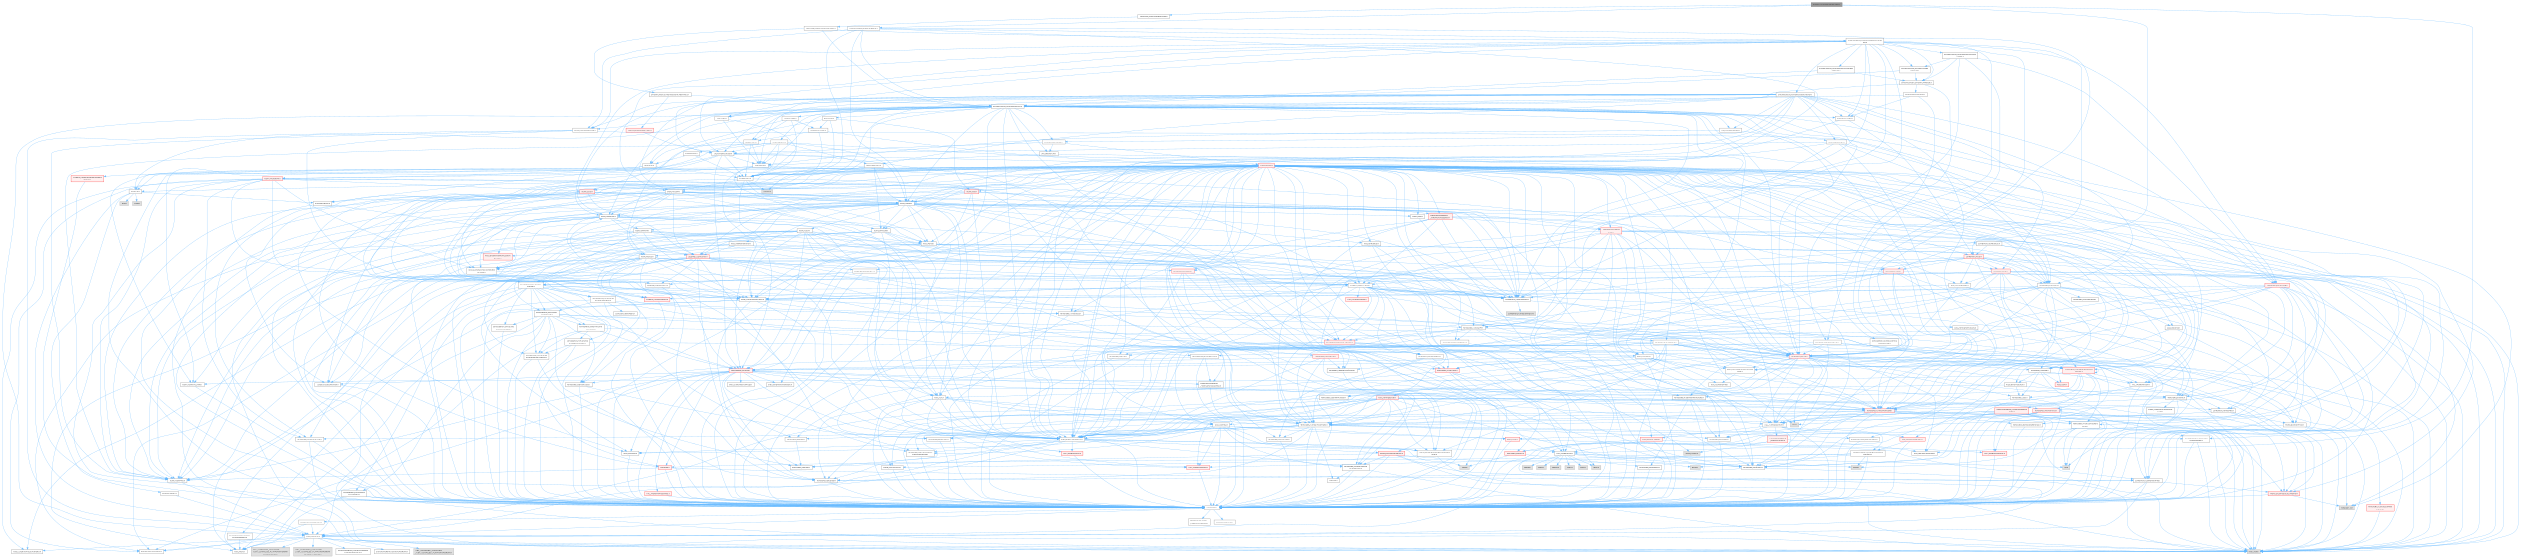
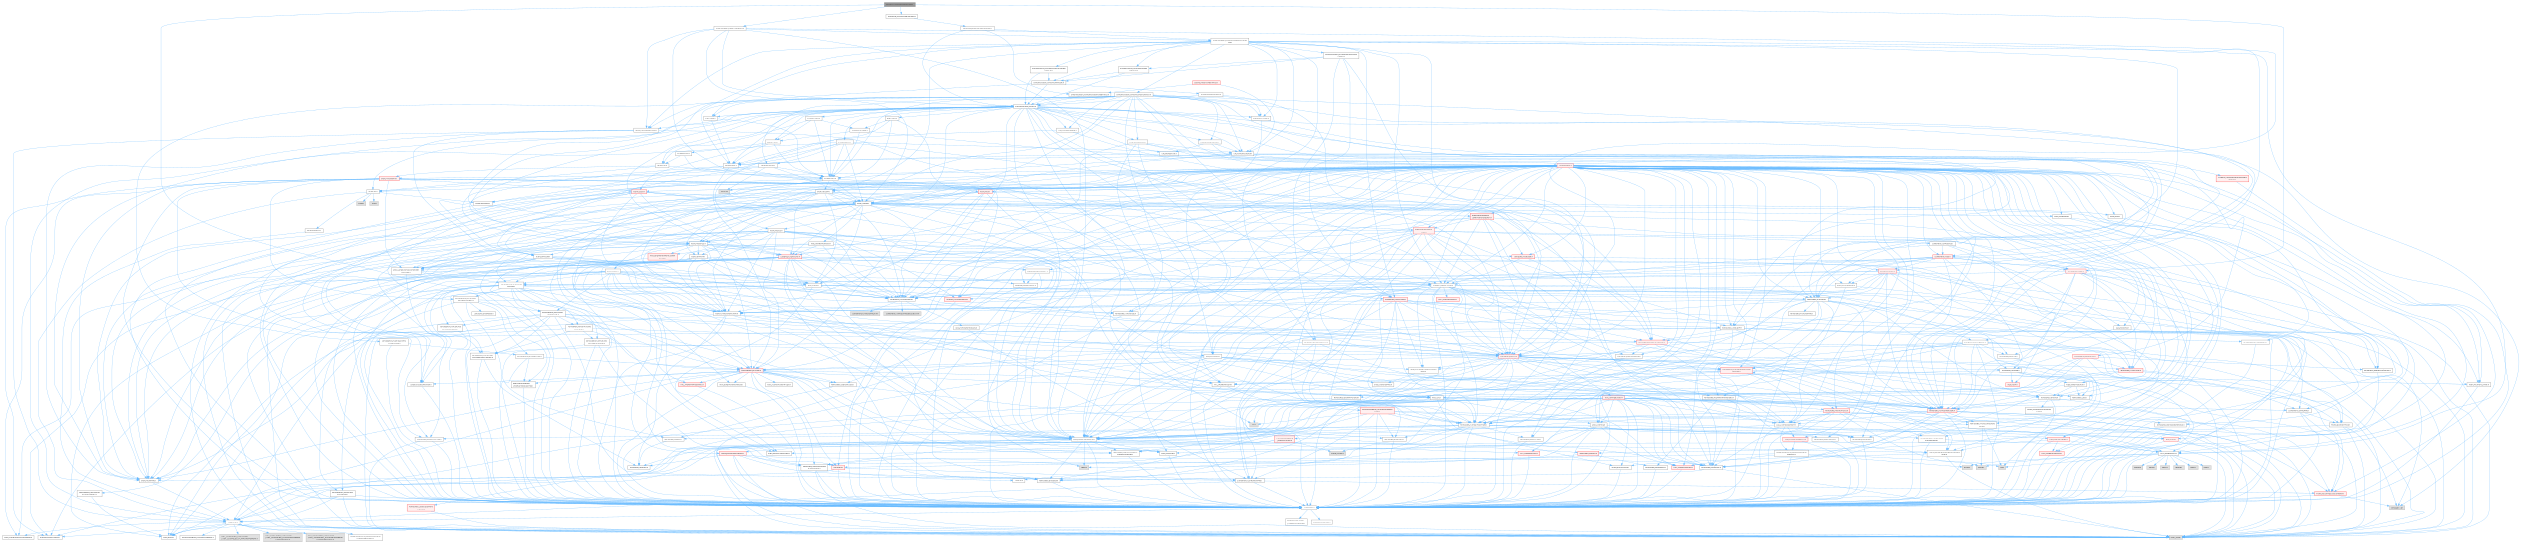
(1008, 106) -> (1026, 106)
(656, 111) -> (1152, 88)
none -> (1109, 186)
none -> (796, 187)
(763, 250) -> (854, 292)
none -> (902, 314)
(610, 319) -> (626, 326)
(1128, 343) -> none
(1532, 403) -> (2377, 455)
(1864, 439) -> (1825, 439)
(2168, 471) -> none
(311, 522) -> none
(313, 536) -> (233, 522)
